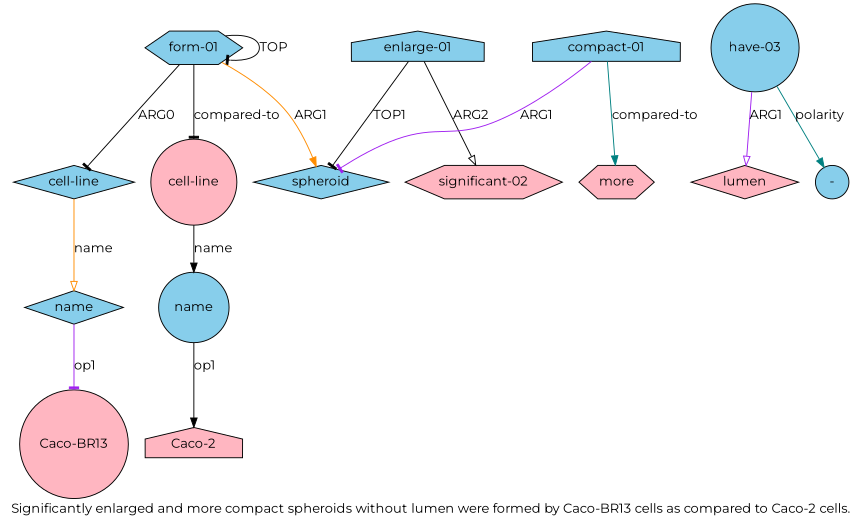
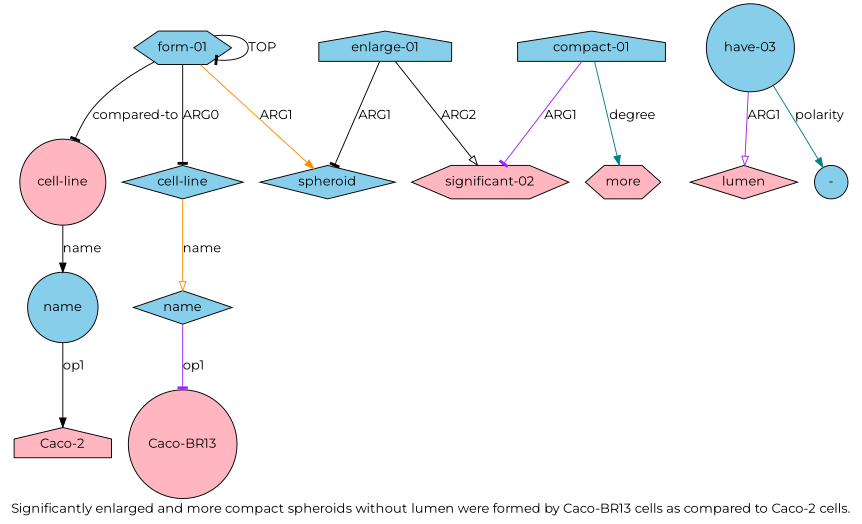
(390, 116) -> (375, 116)
(655, 116) -> (632, 116)
(472, 129) -> (544, 111)
